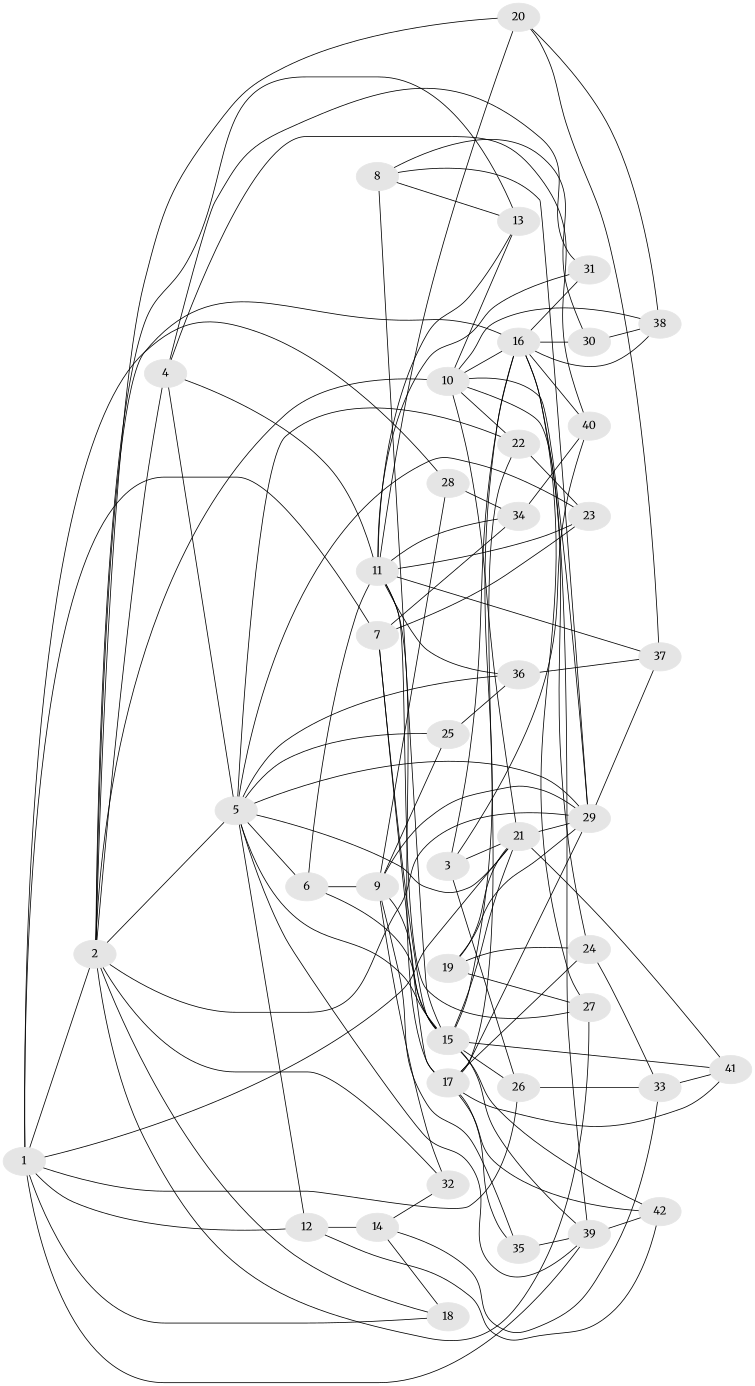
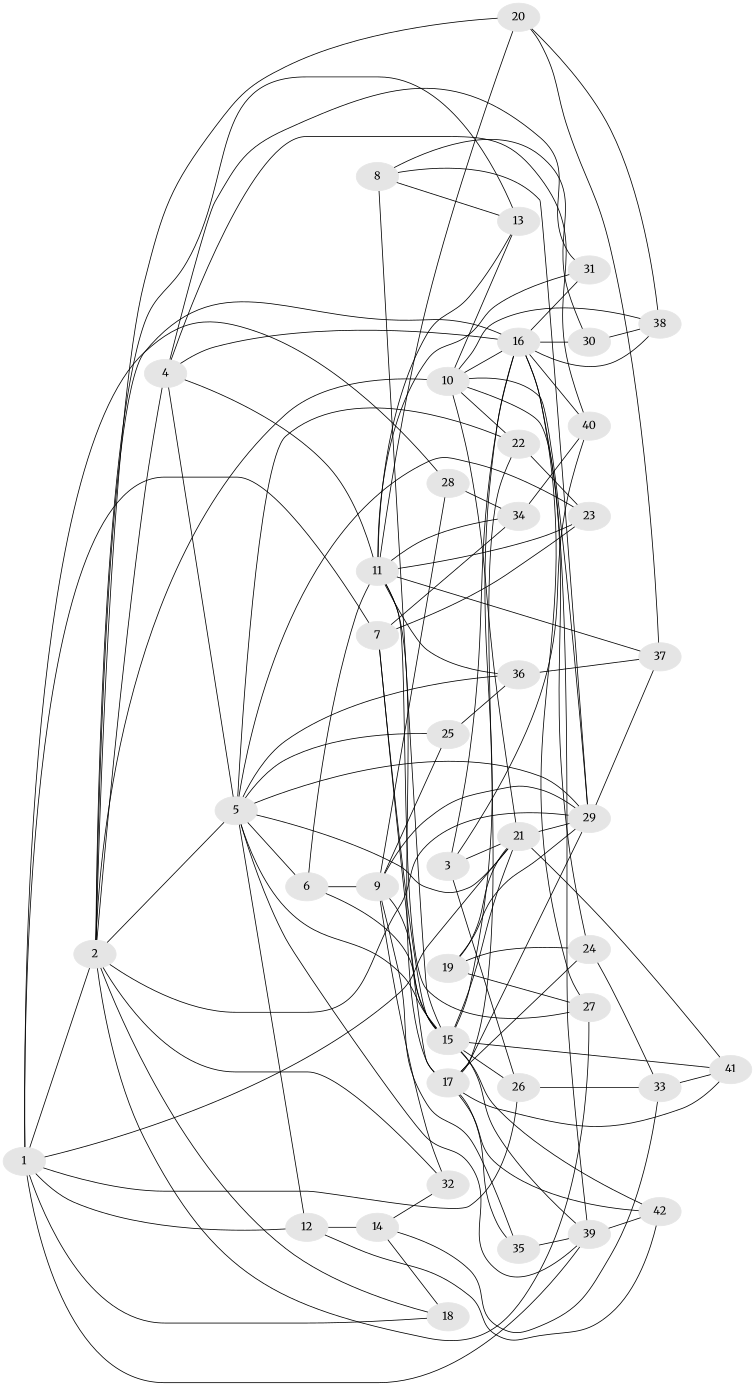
none -> (337, 331)
